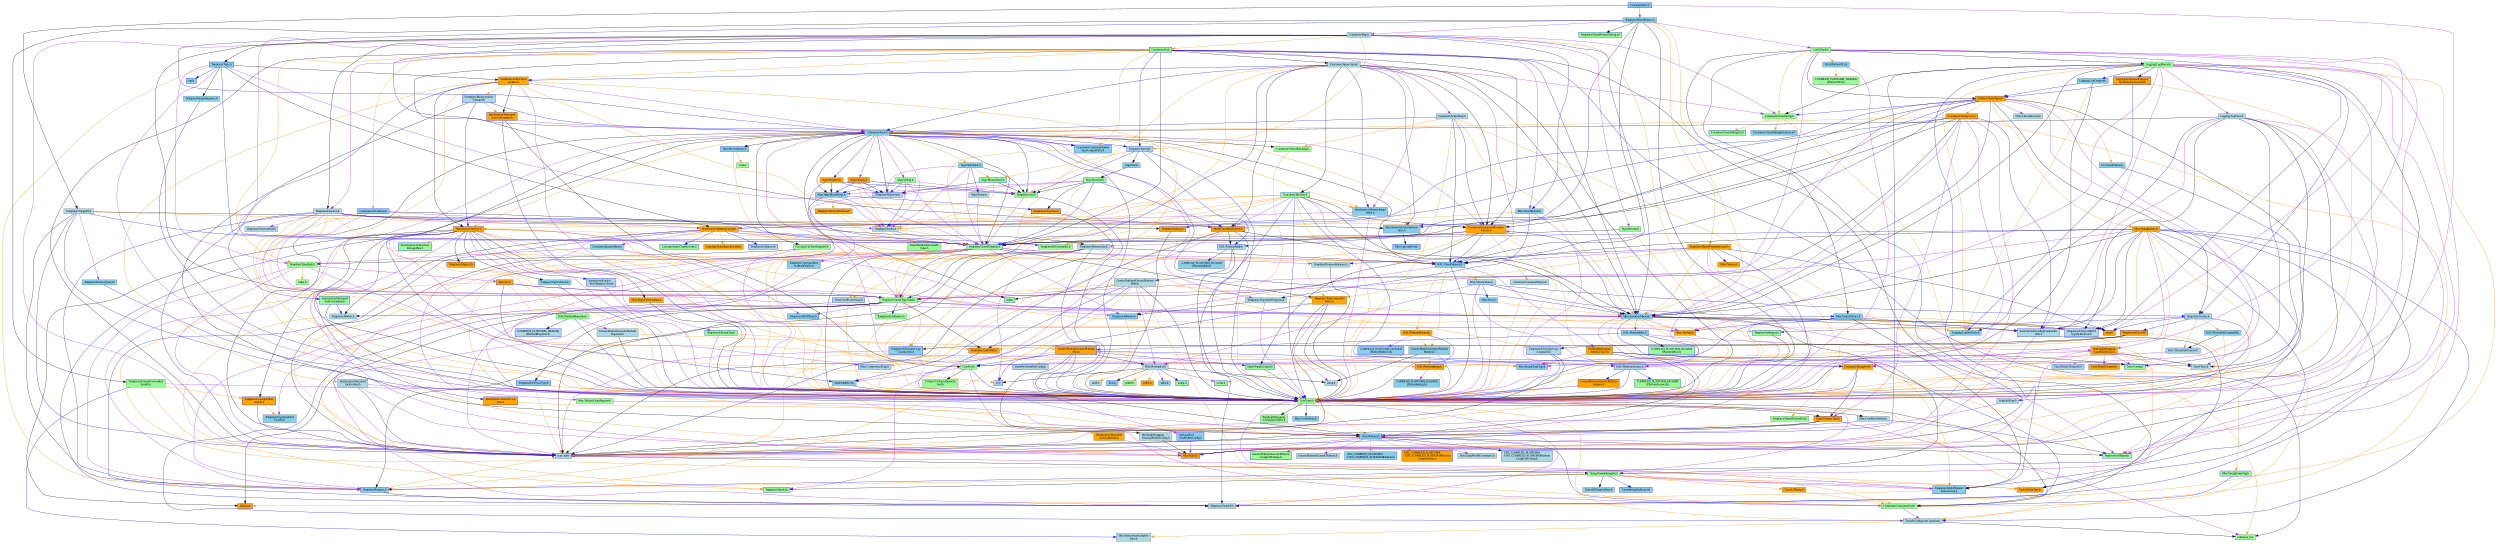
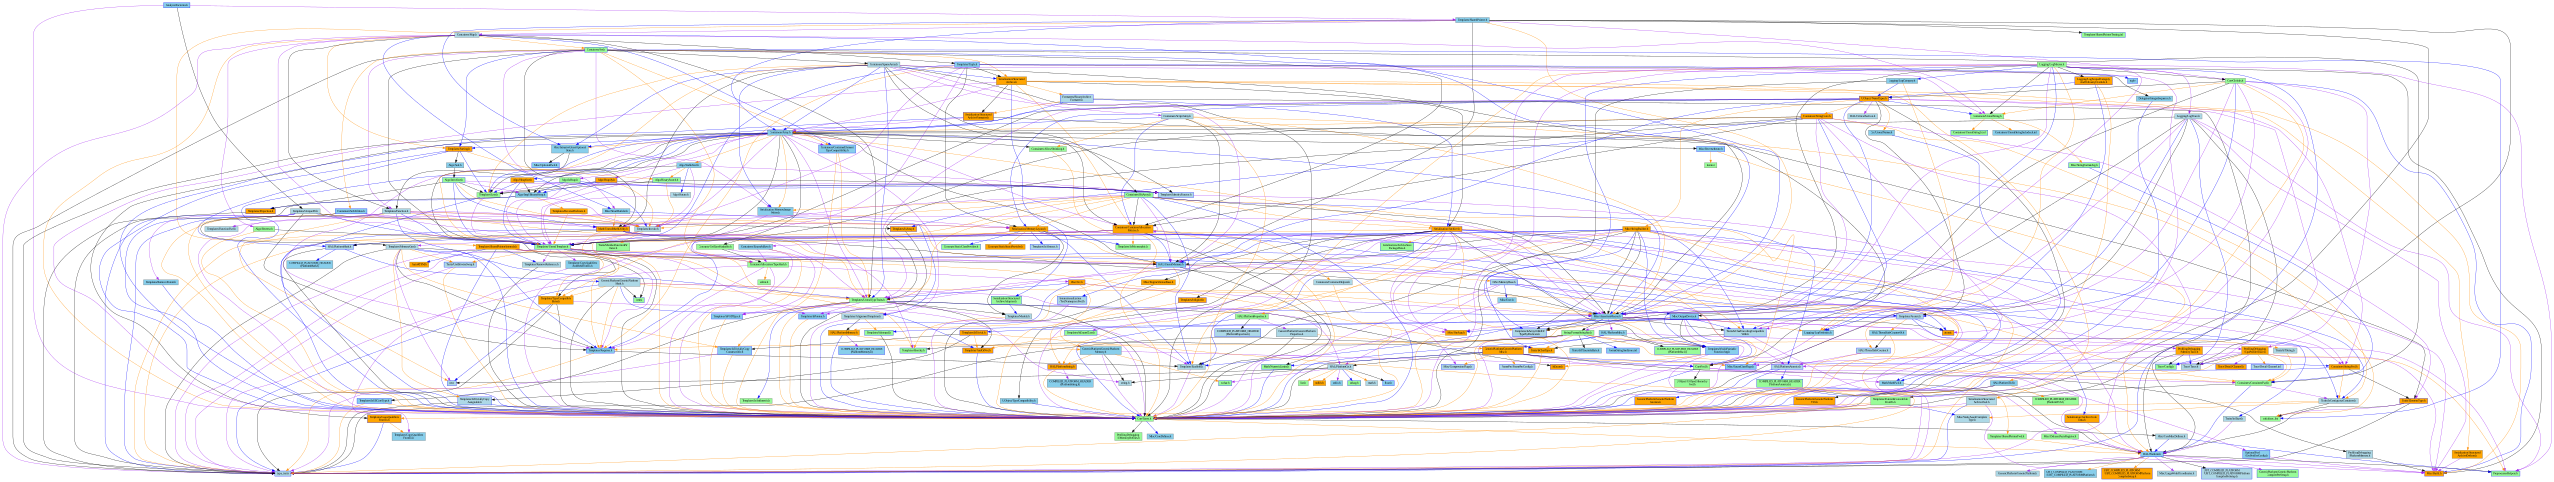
(1640, 5) -> (177, 5)
(1986, 57) -> (2144, 73)
(1140, 149) -> (459, 149)
(888, 195) -> (1176, 195)
(861, 224) -> (489, 173)
(302, 265) -> (768, 265)
(1729, 265) -> (419, 265)
(555, 282) -> (1019, 401)
(1193, 309) -> (853, 325)
(51, 318) -> (1564, 304)
(1130, 383) -> (1303, 383)
none -> (1814, 401)
(1156, 436) -> (2360, 454)
(1078, 465) -> (880, 387)
(1794, 490) -> (2285, 351)
(2070, 492) -> (1423, 291)
